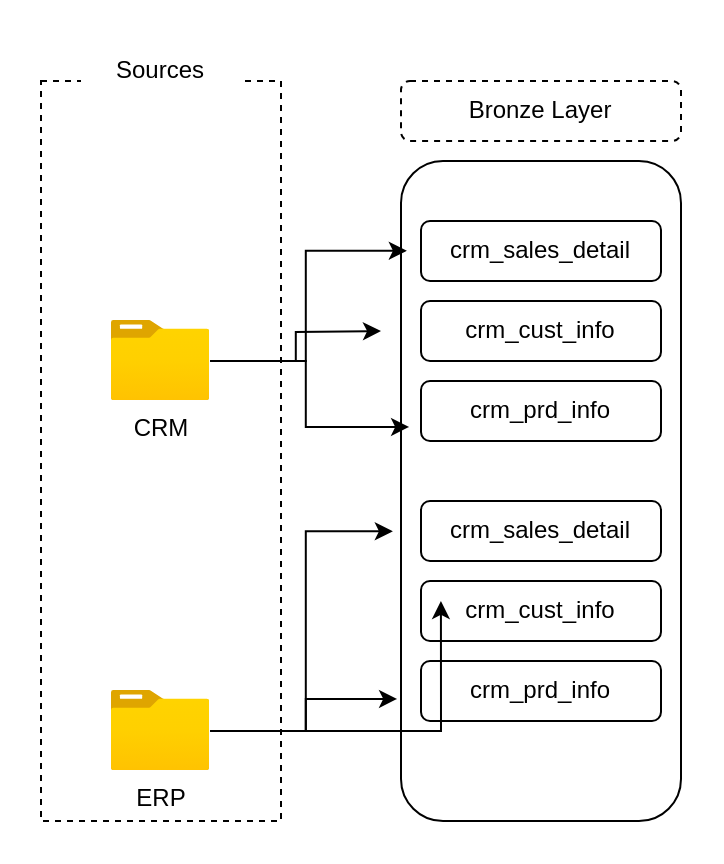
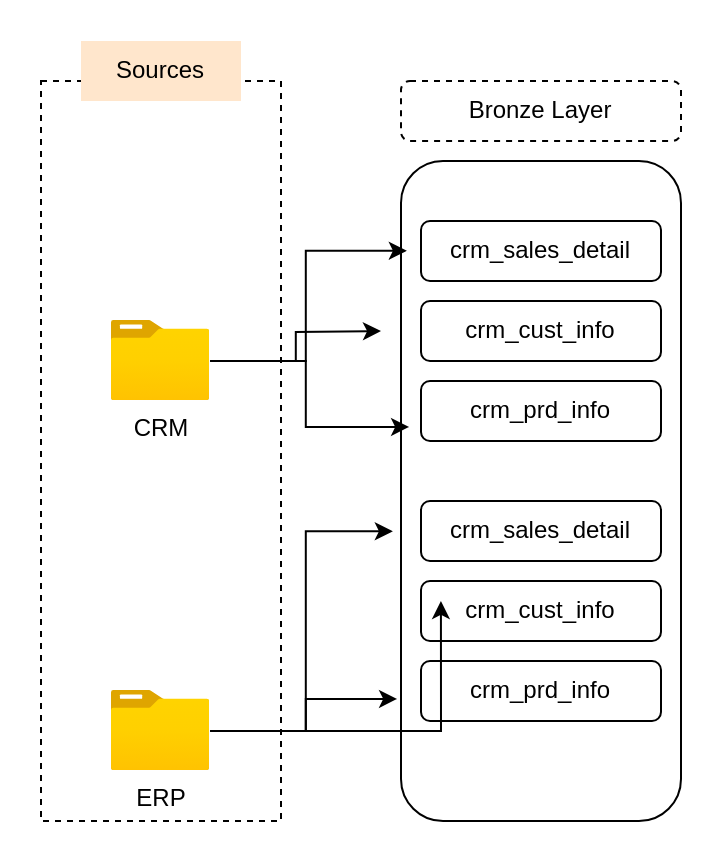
(161, 71) -> (161, 71)
